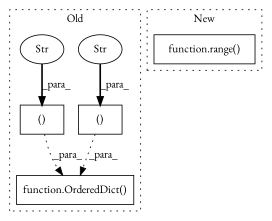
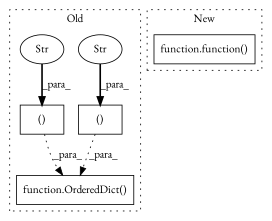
(205, 49) -> (205, 49)
